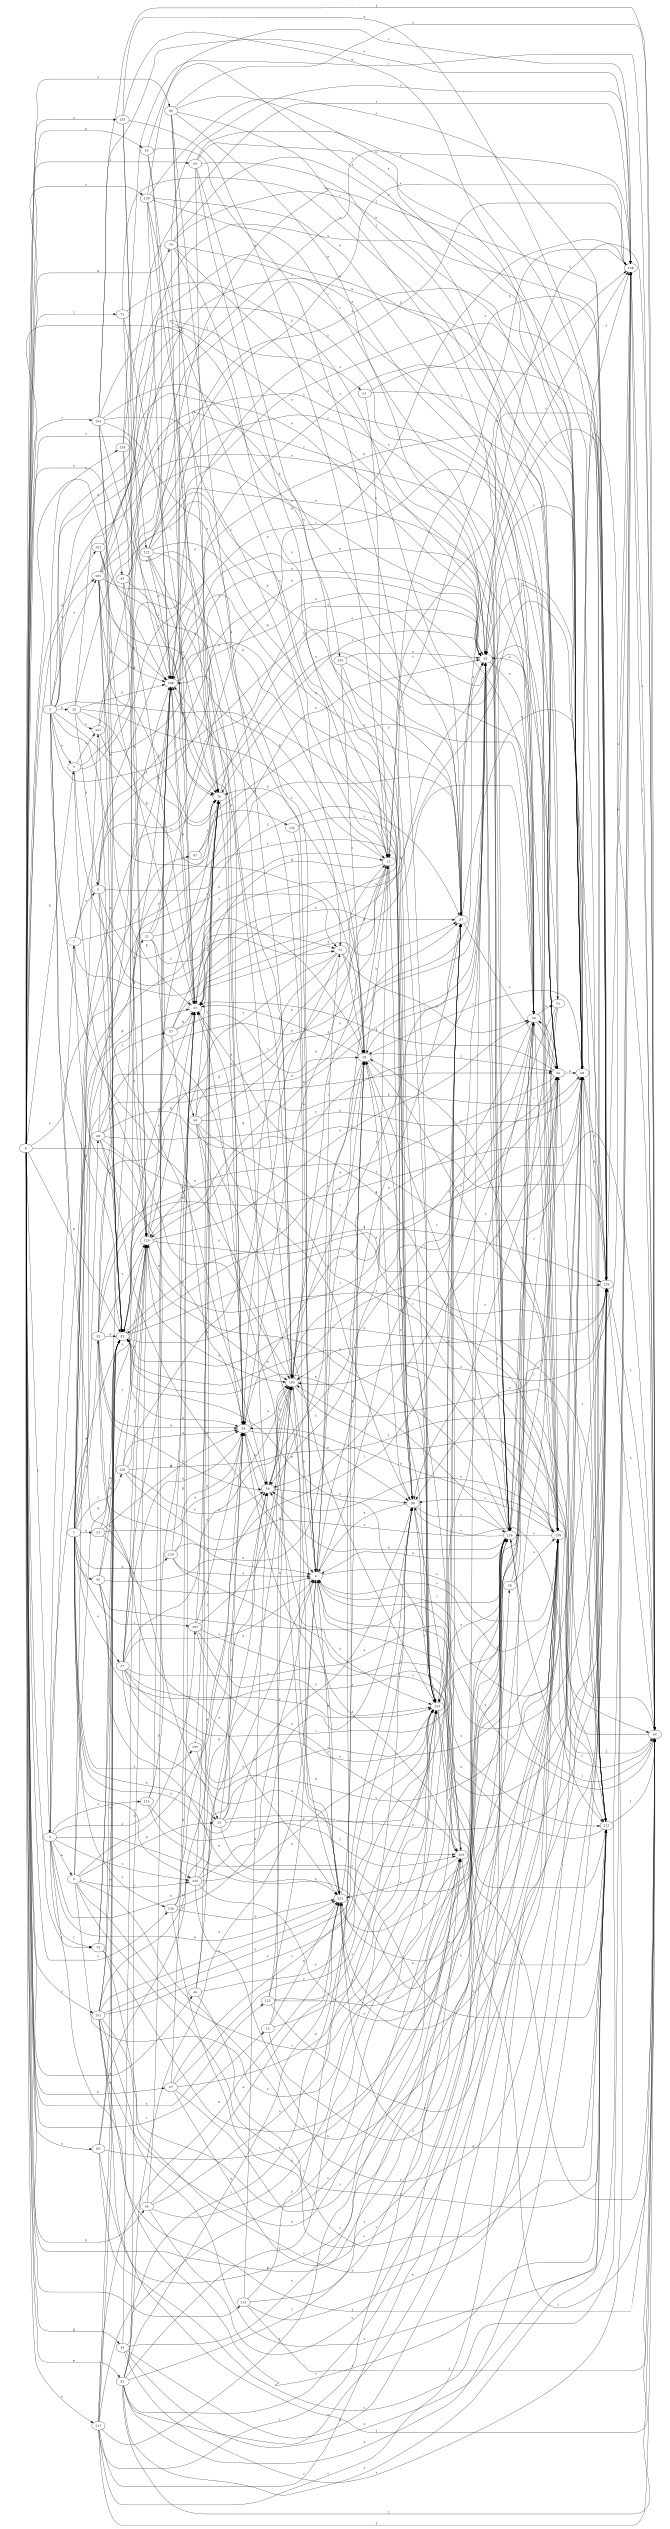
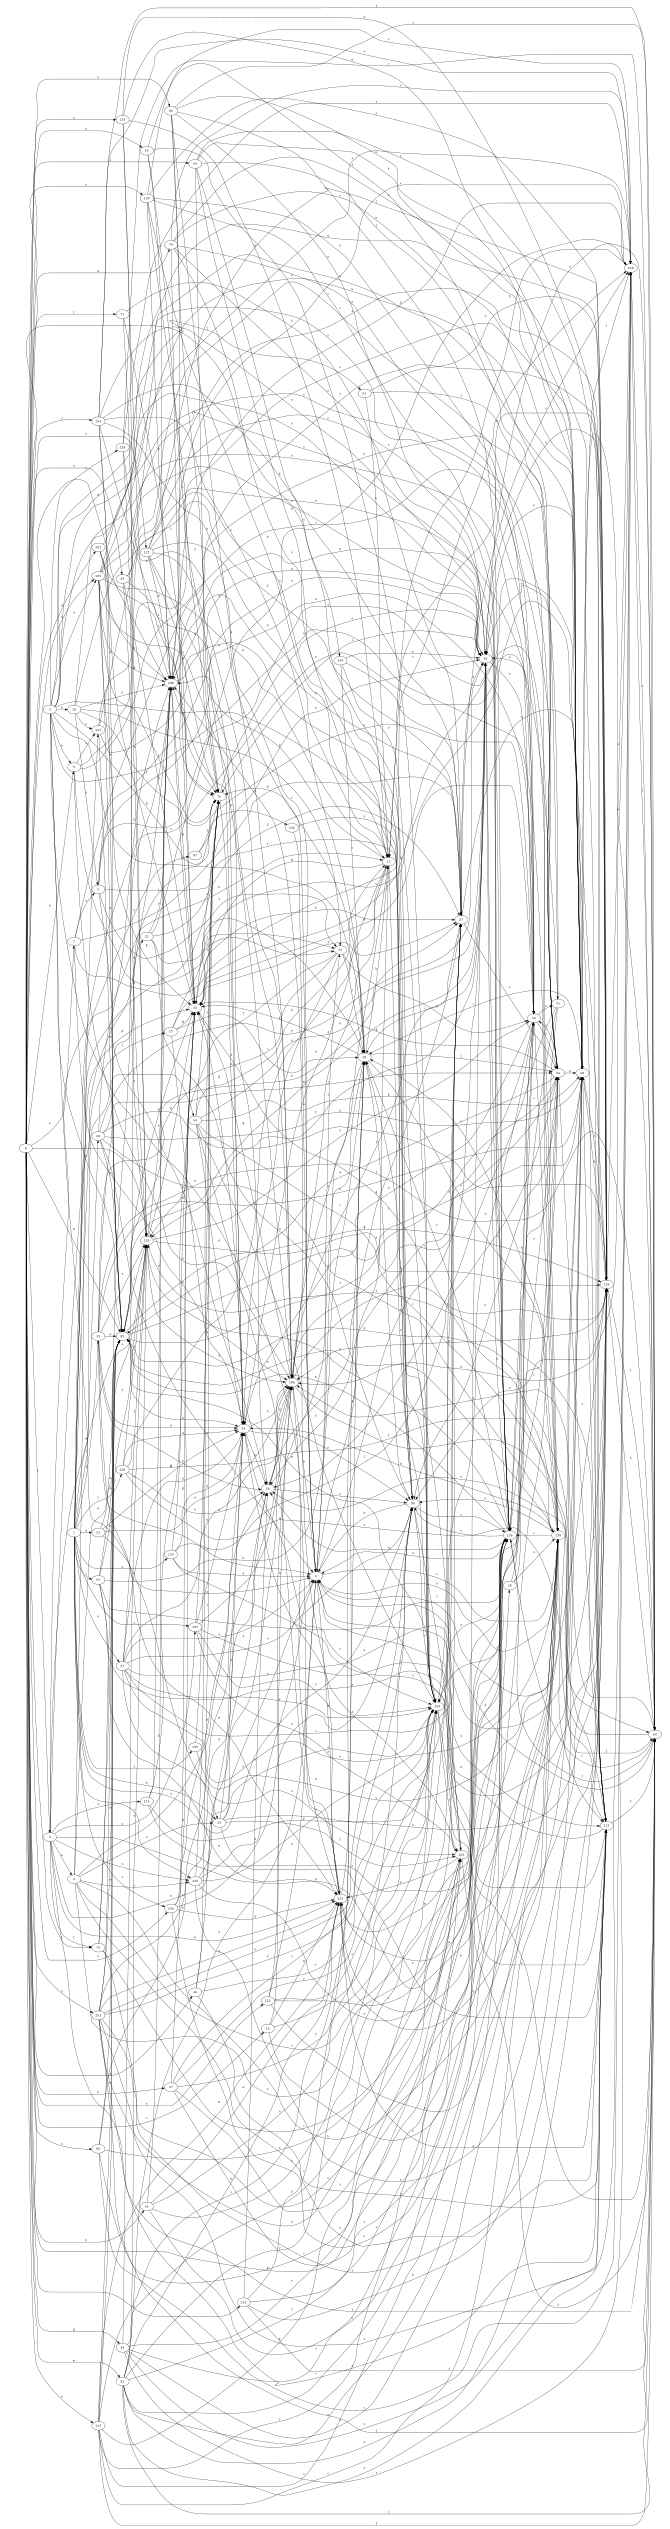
(536, 548) -> none
(110, 1112) -> none
(155, 1425) -> (285, 1633)
none -> (449, 2064)
